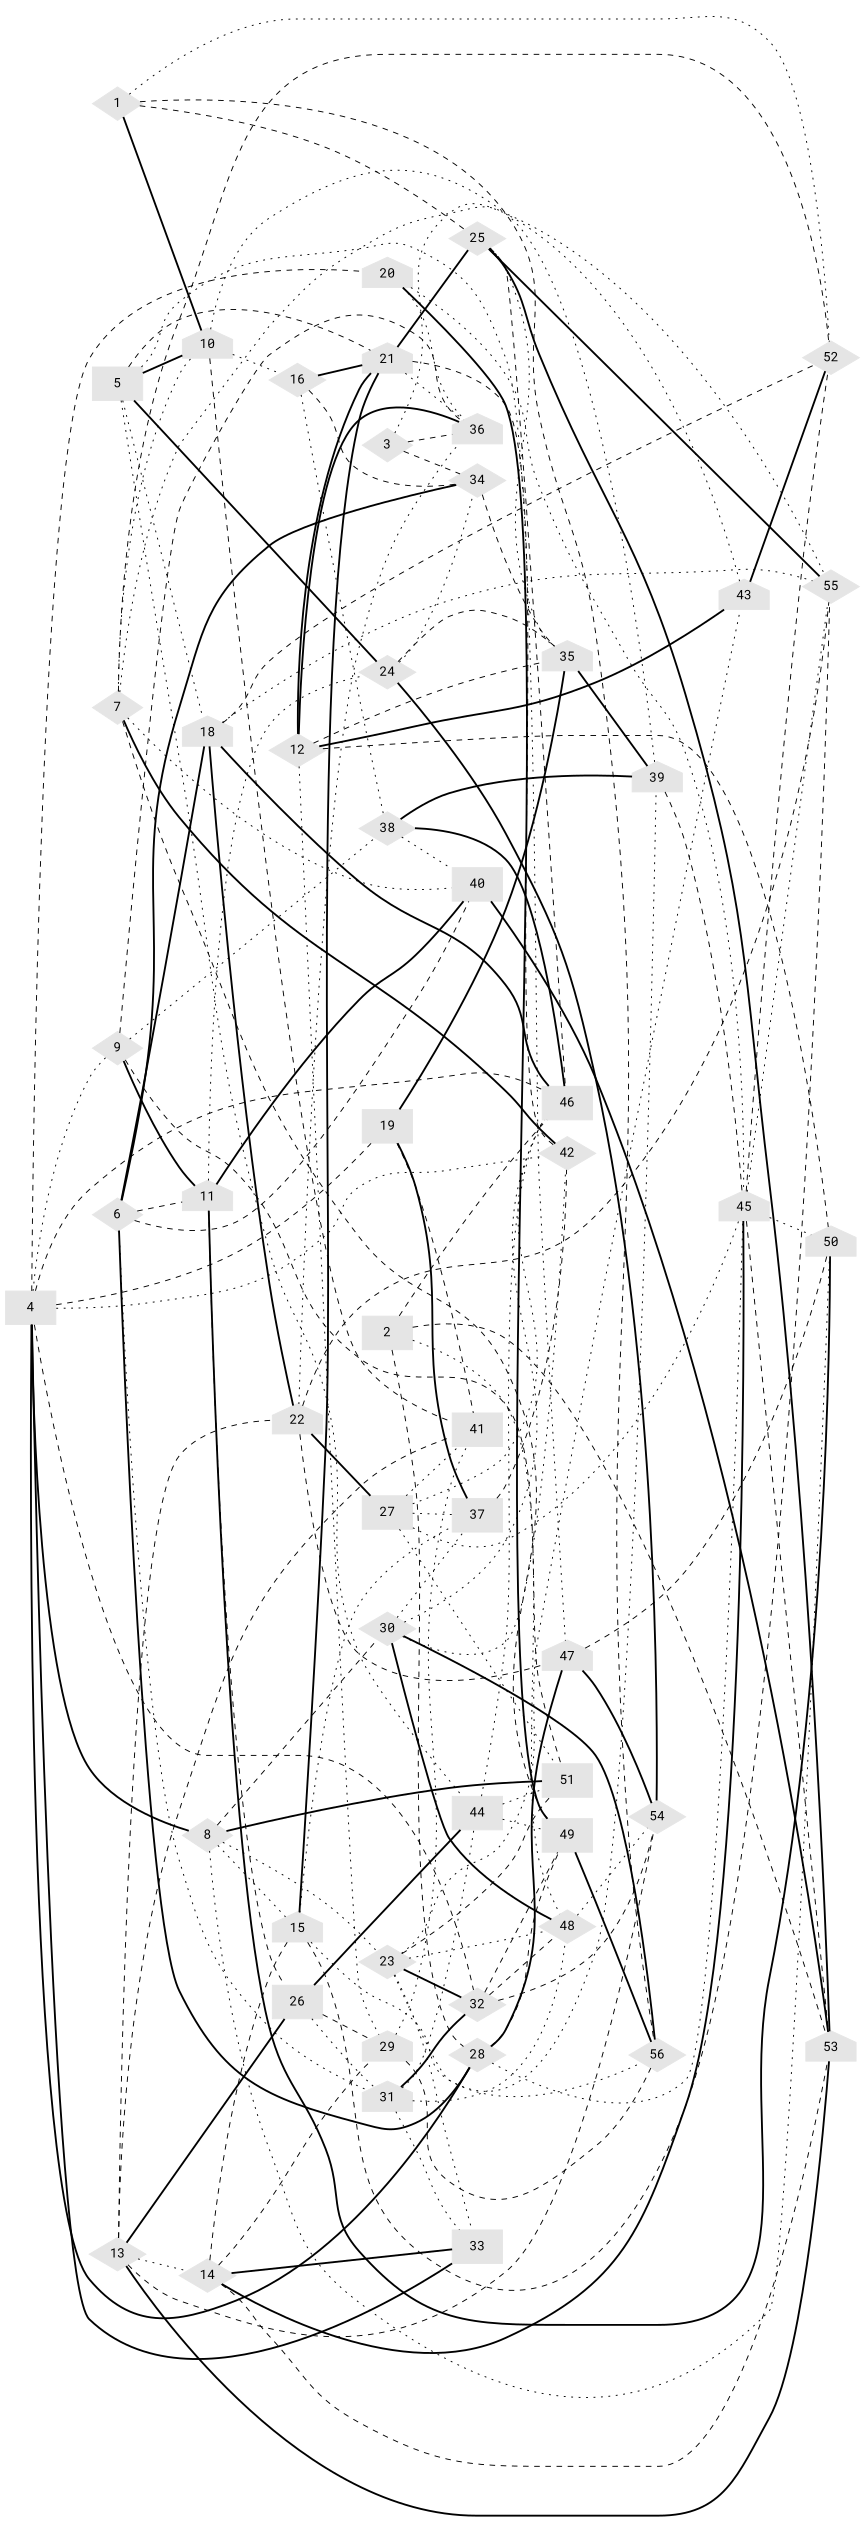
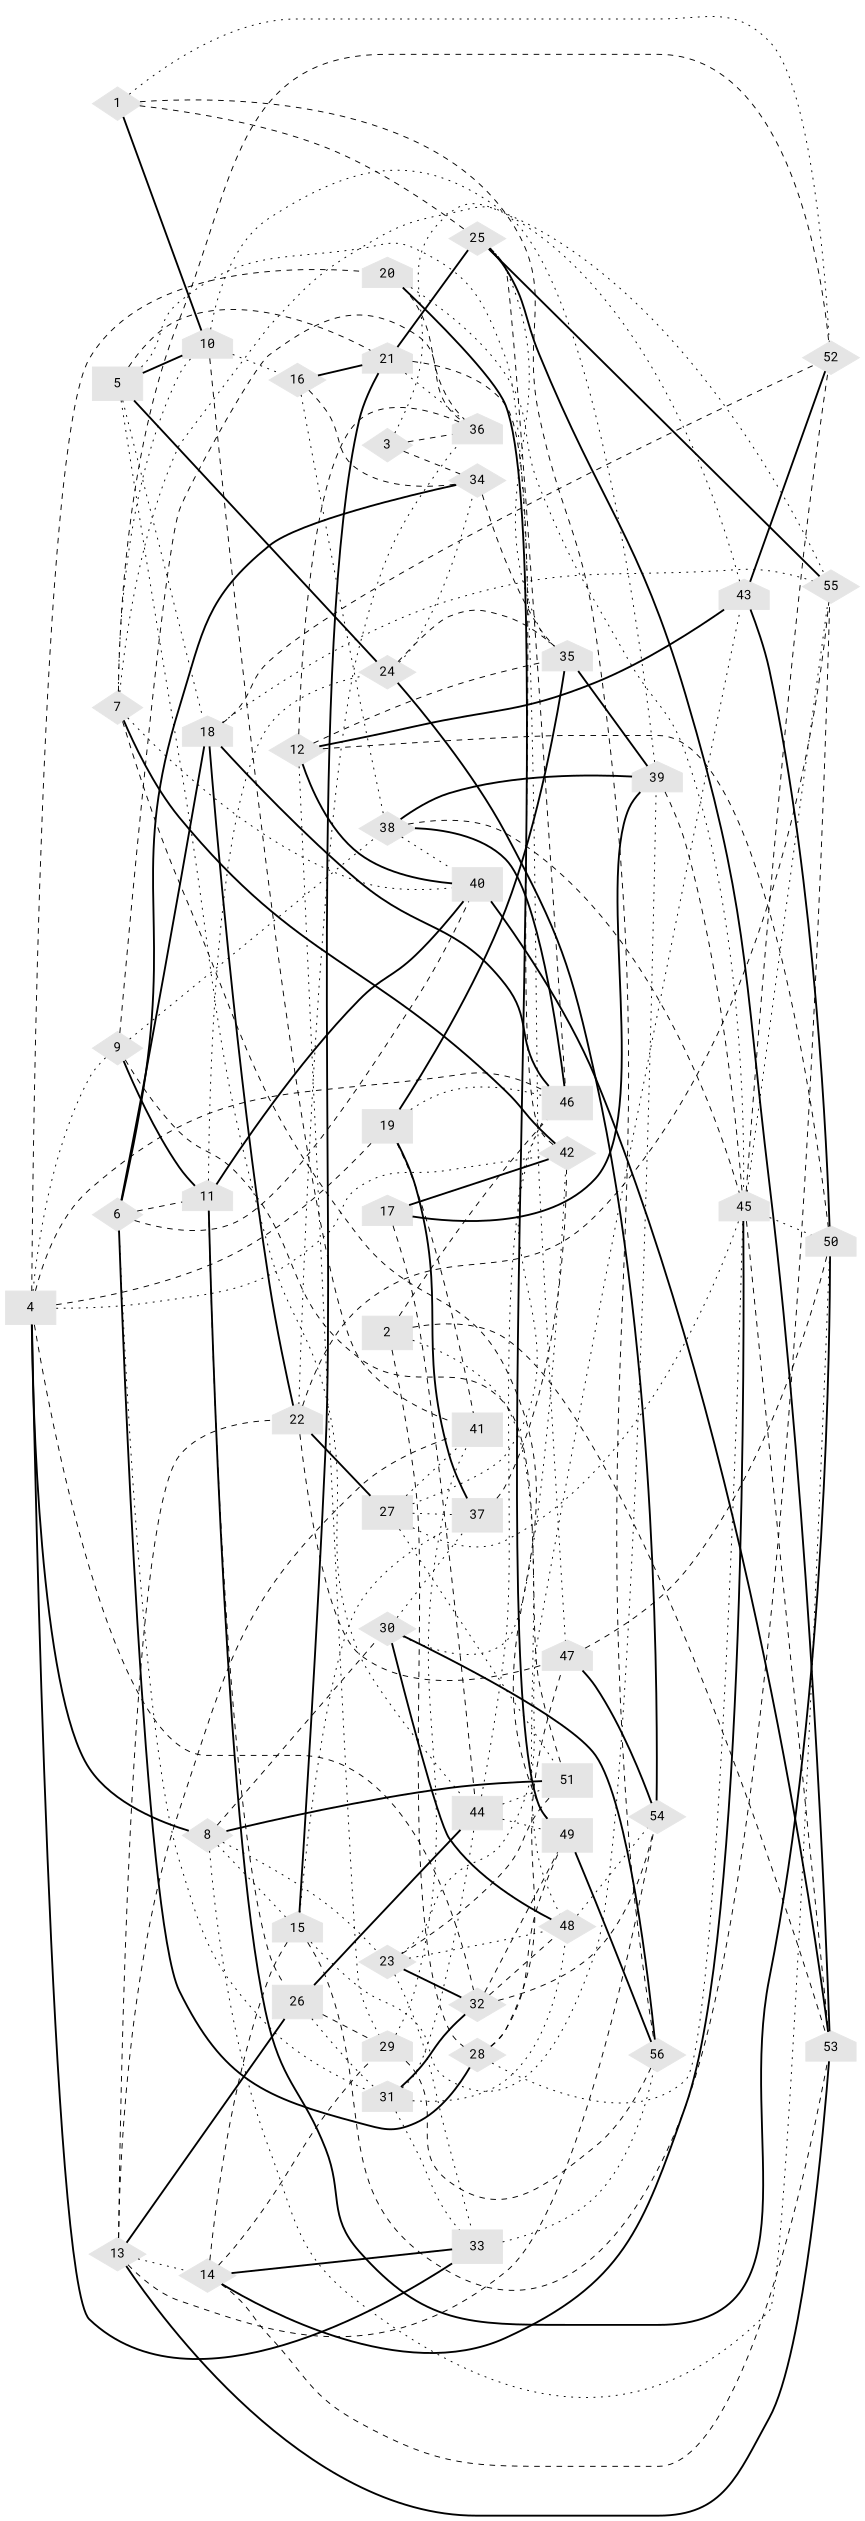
(430, 339) -> (430, 339)
(345, 439) -> (317, 531)
(312, 548) -> (352, 847)
none -> (807, 915)
none -> (634, 961)
none -> (387, 1212)
(536, 1423) -> (474, 1087)
(533, 1862) -> (533, 1862)
(48, 2053) -> none
(503, 2096) -> (607, 2183)
